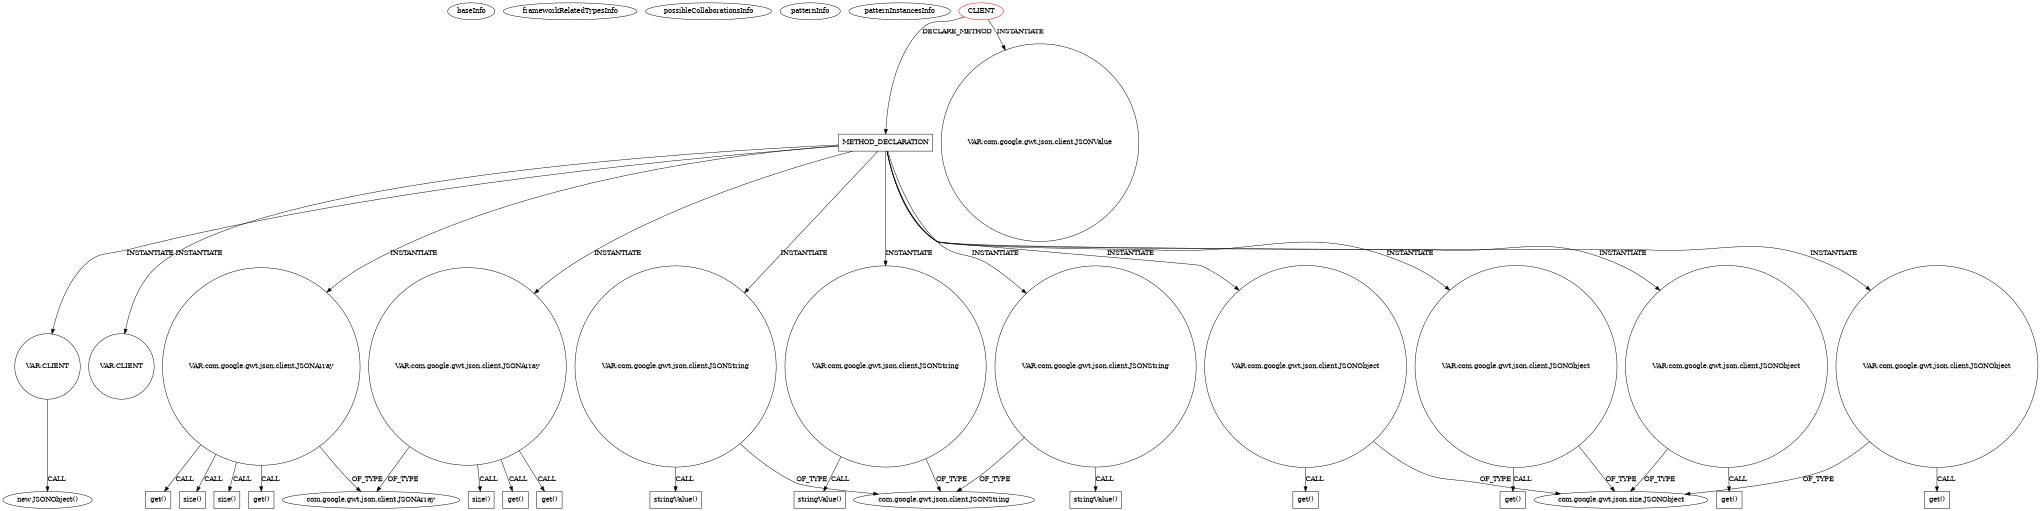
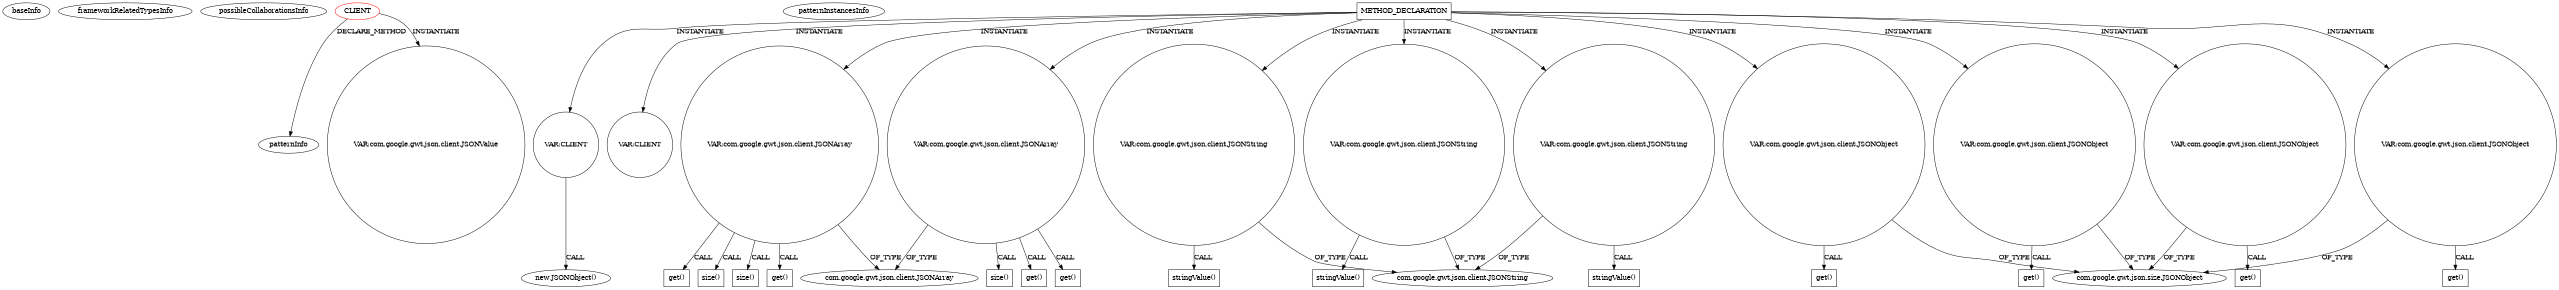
(903, 55) -> (309, 70)
